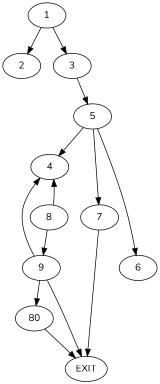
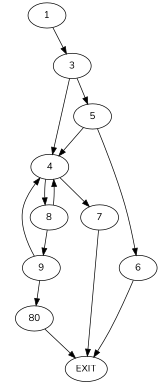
(22, 66) -> none
none -> (62, 113)
(96, 163) -> (72, 190)
none -> (45, 188)
(64, 315) -> (117, 316)
